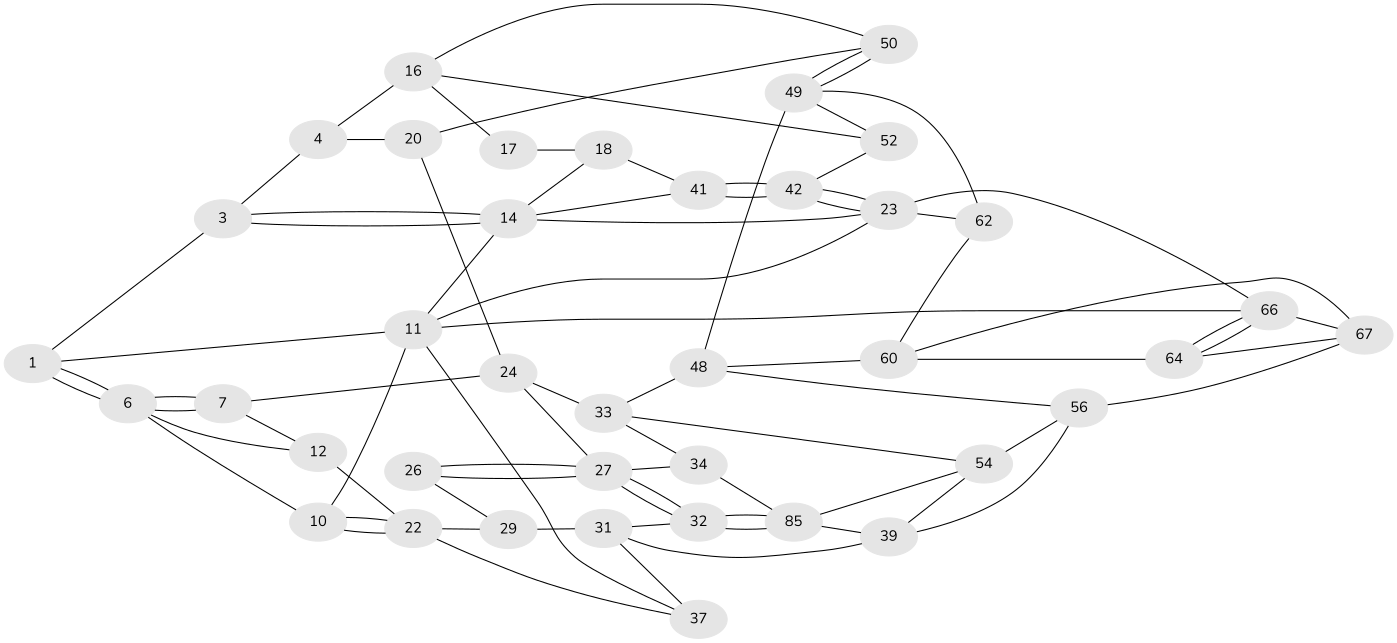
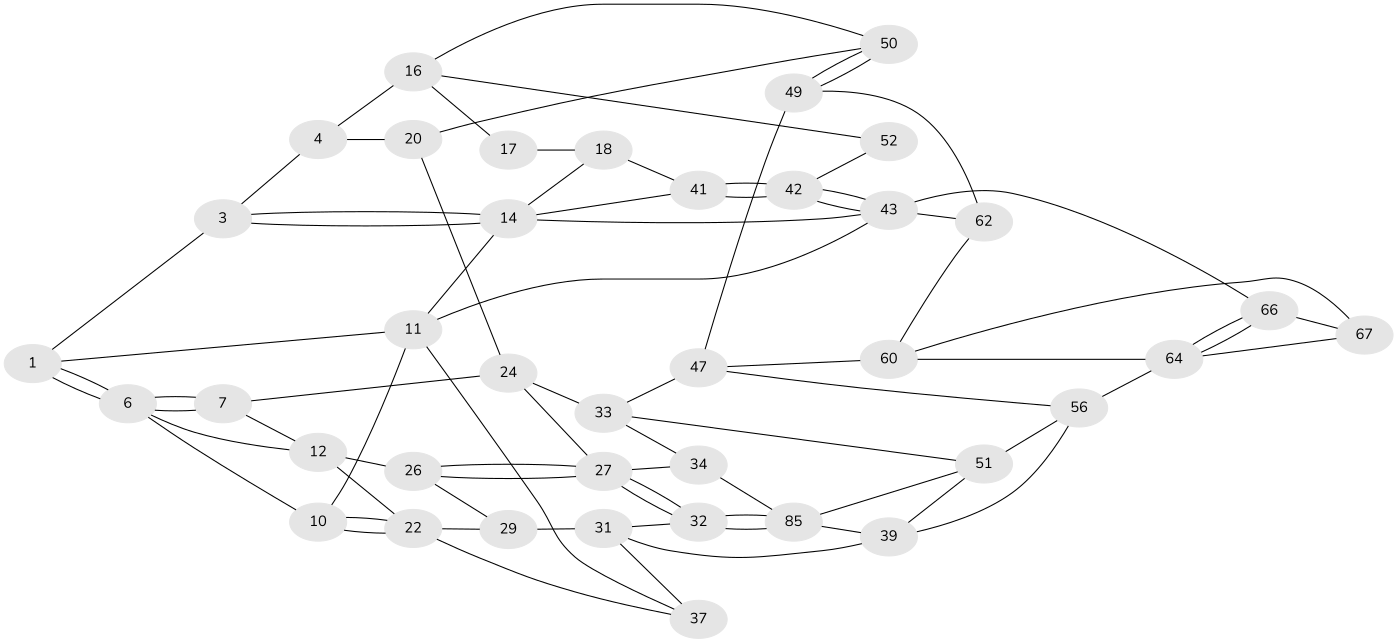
(841, 117) -> none
(889, 210) -> (889, 210)
(841, 315) -> none
(699, 368) -> (699, 368)
(1225, 382) -> (1127, 384)
none -> (366, 462)
(984, 464) -> (984, 464)
